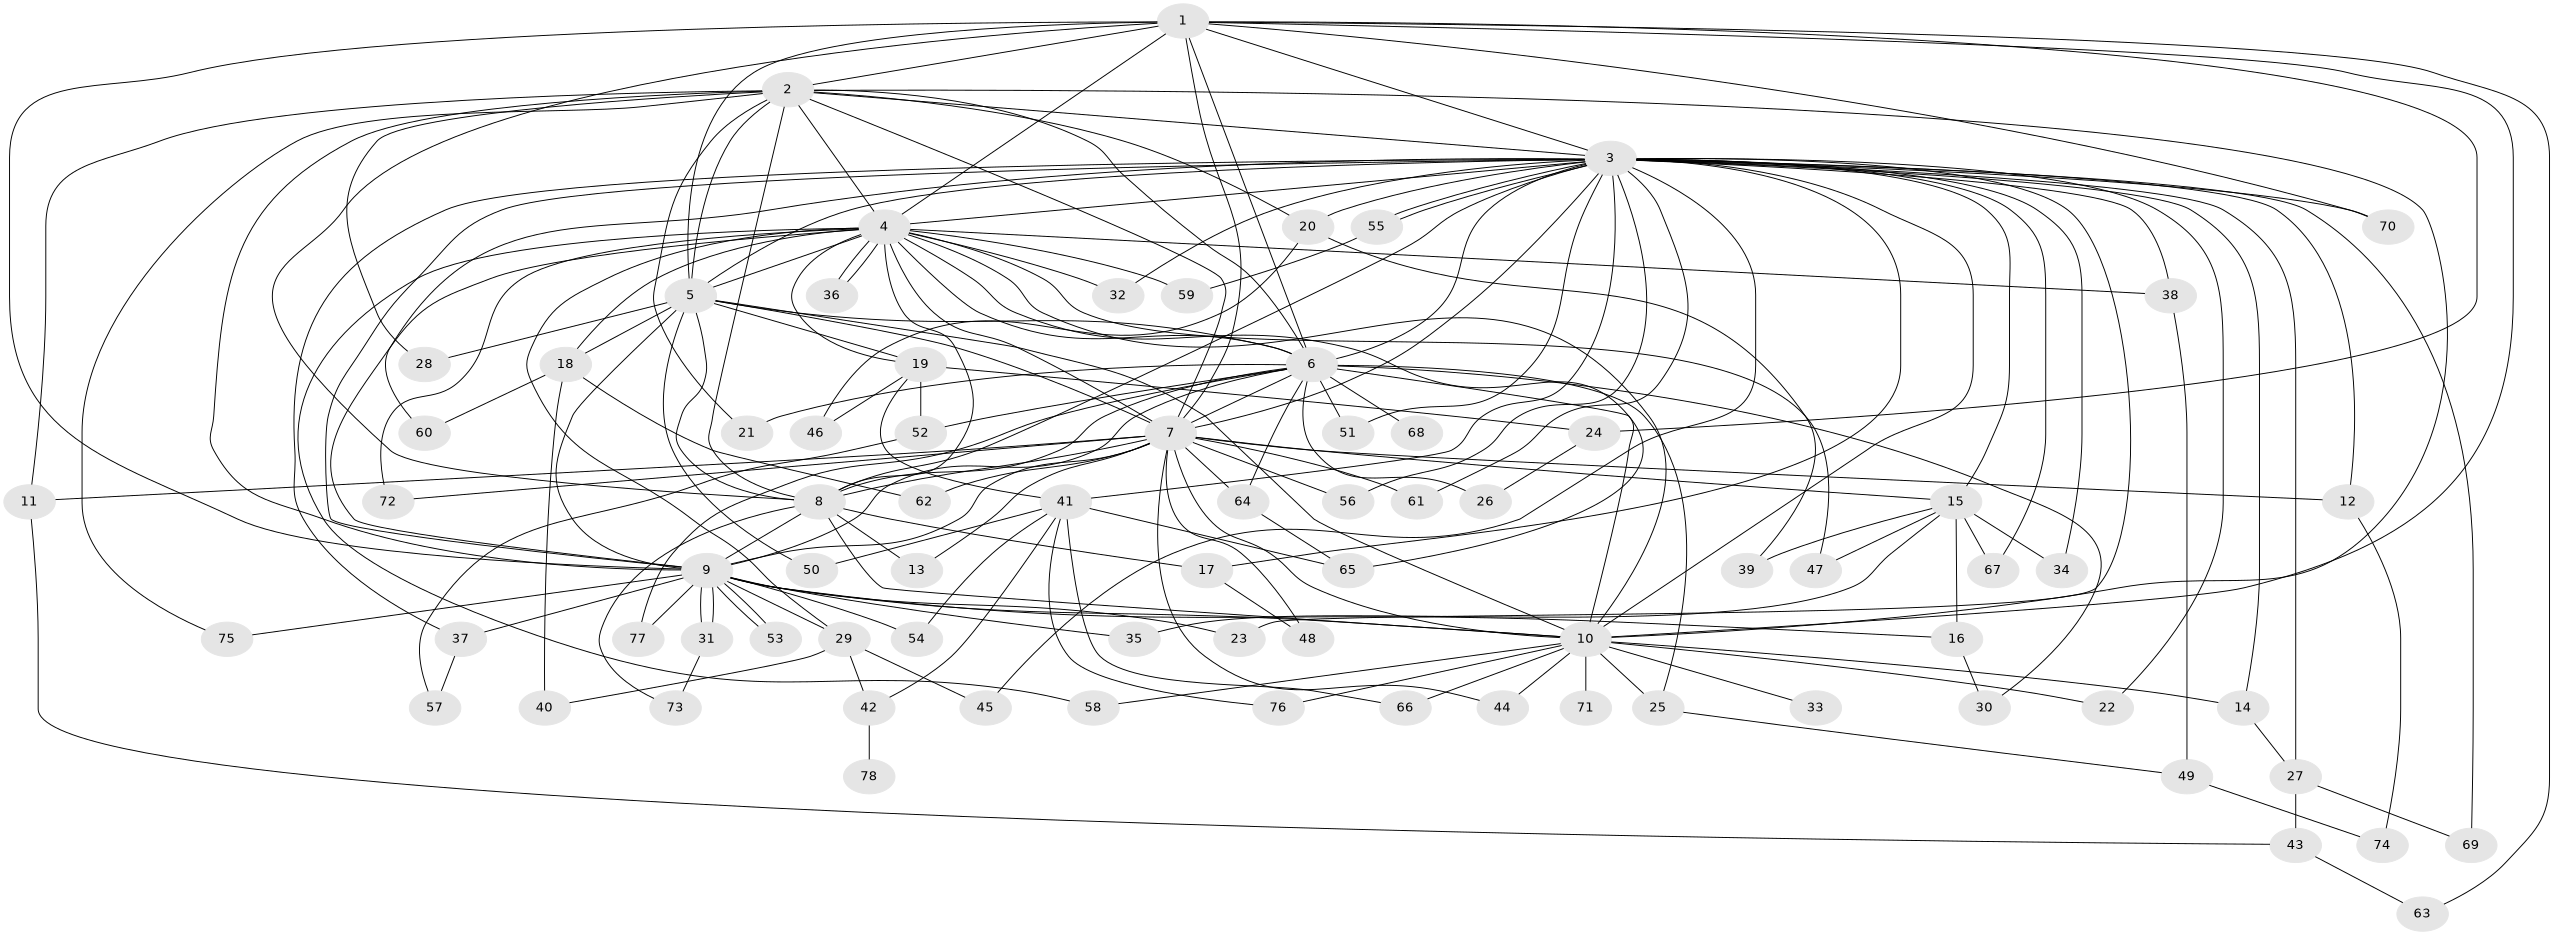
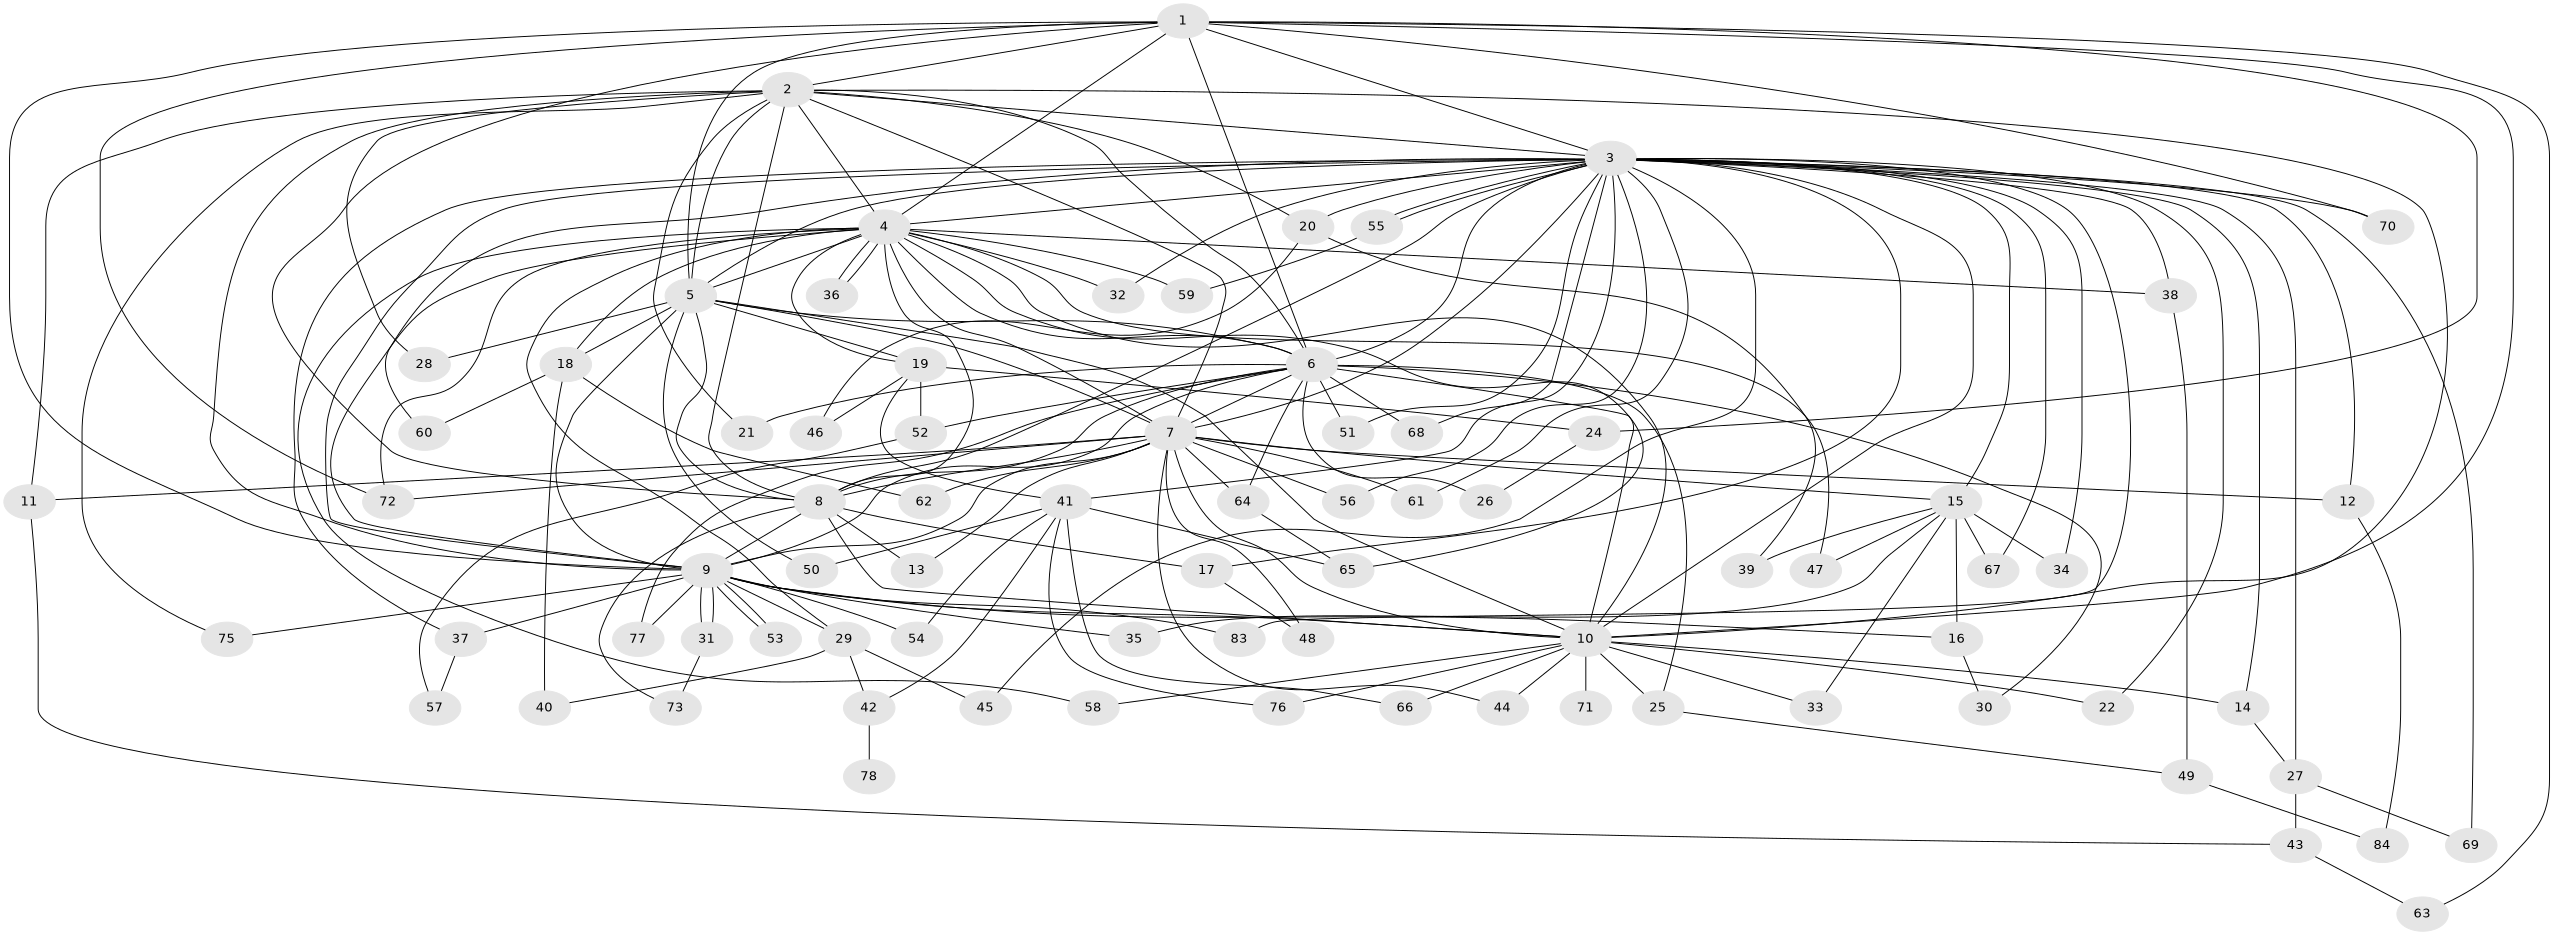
(1237, 232) -> (386, 68)
none -> (1565, 330)
none -> (1889, 601)
(1239, 639) -> (1239, 639)
(2383, 845) -> (2383, 845)
